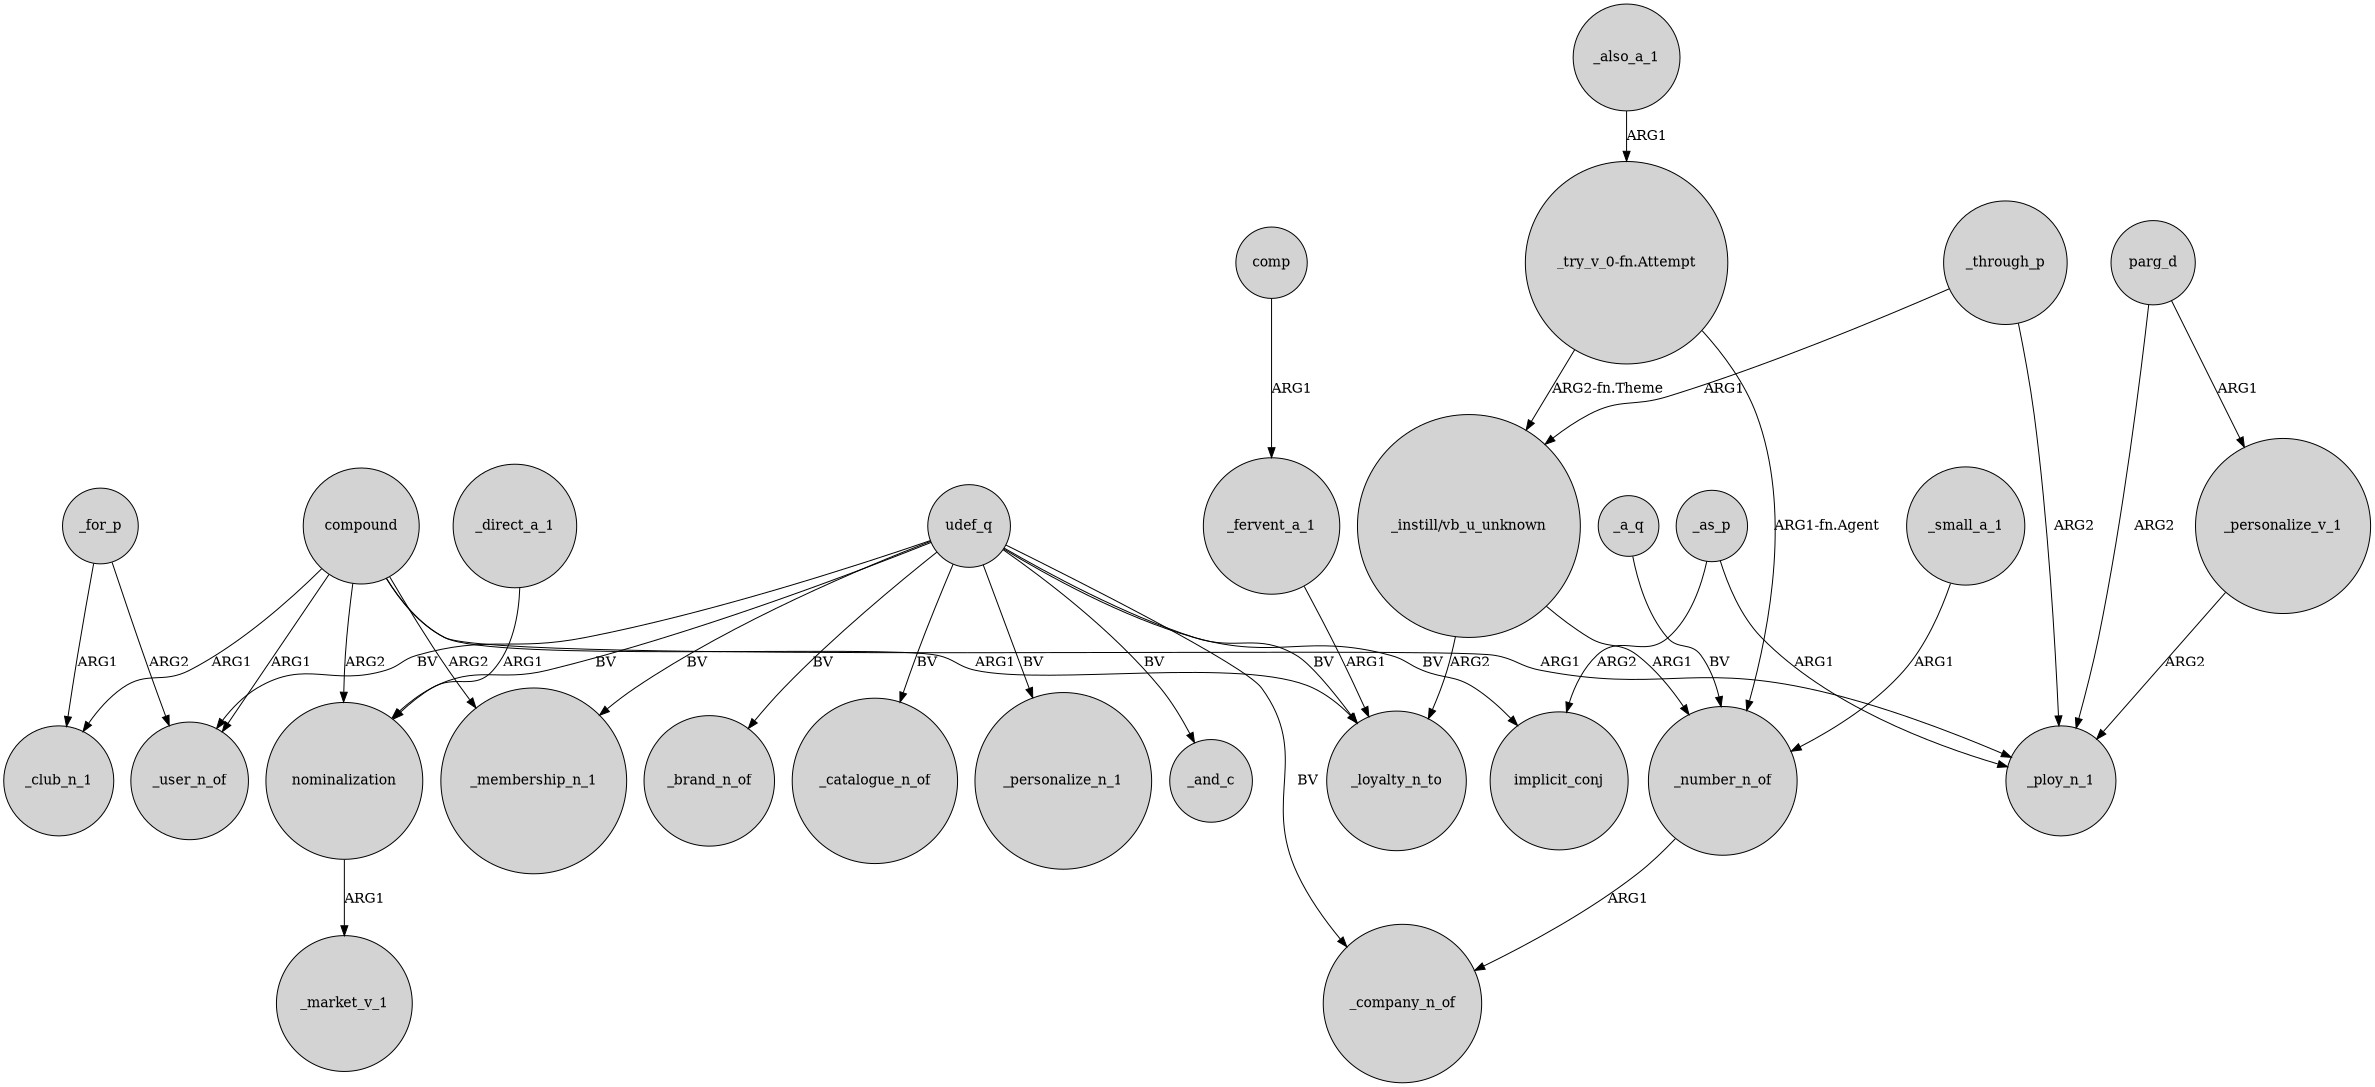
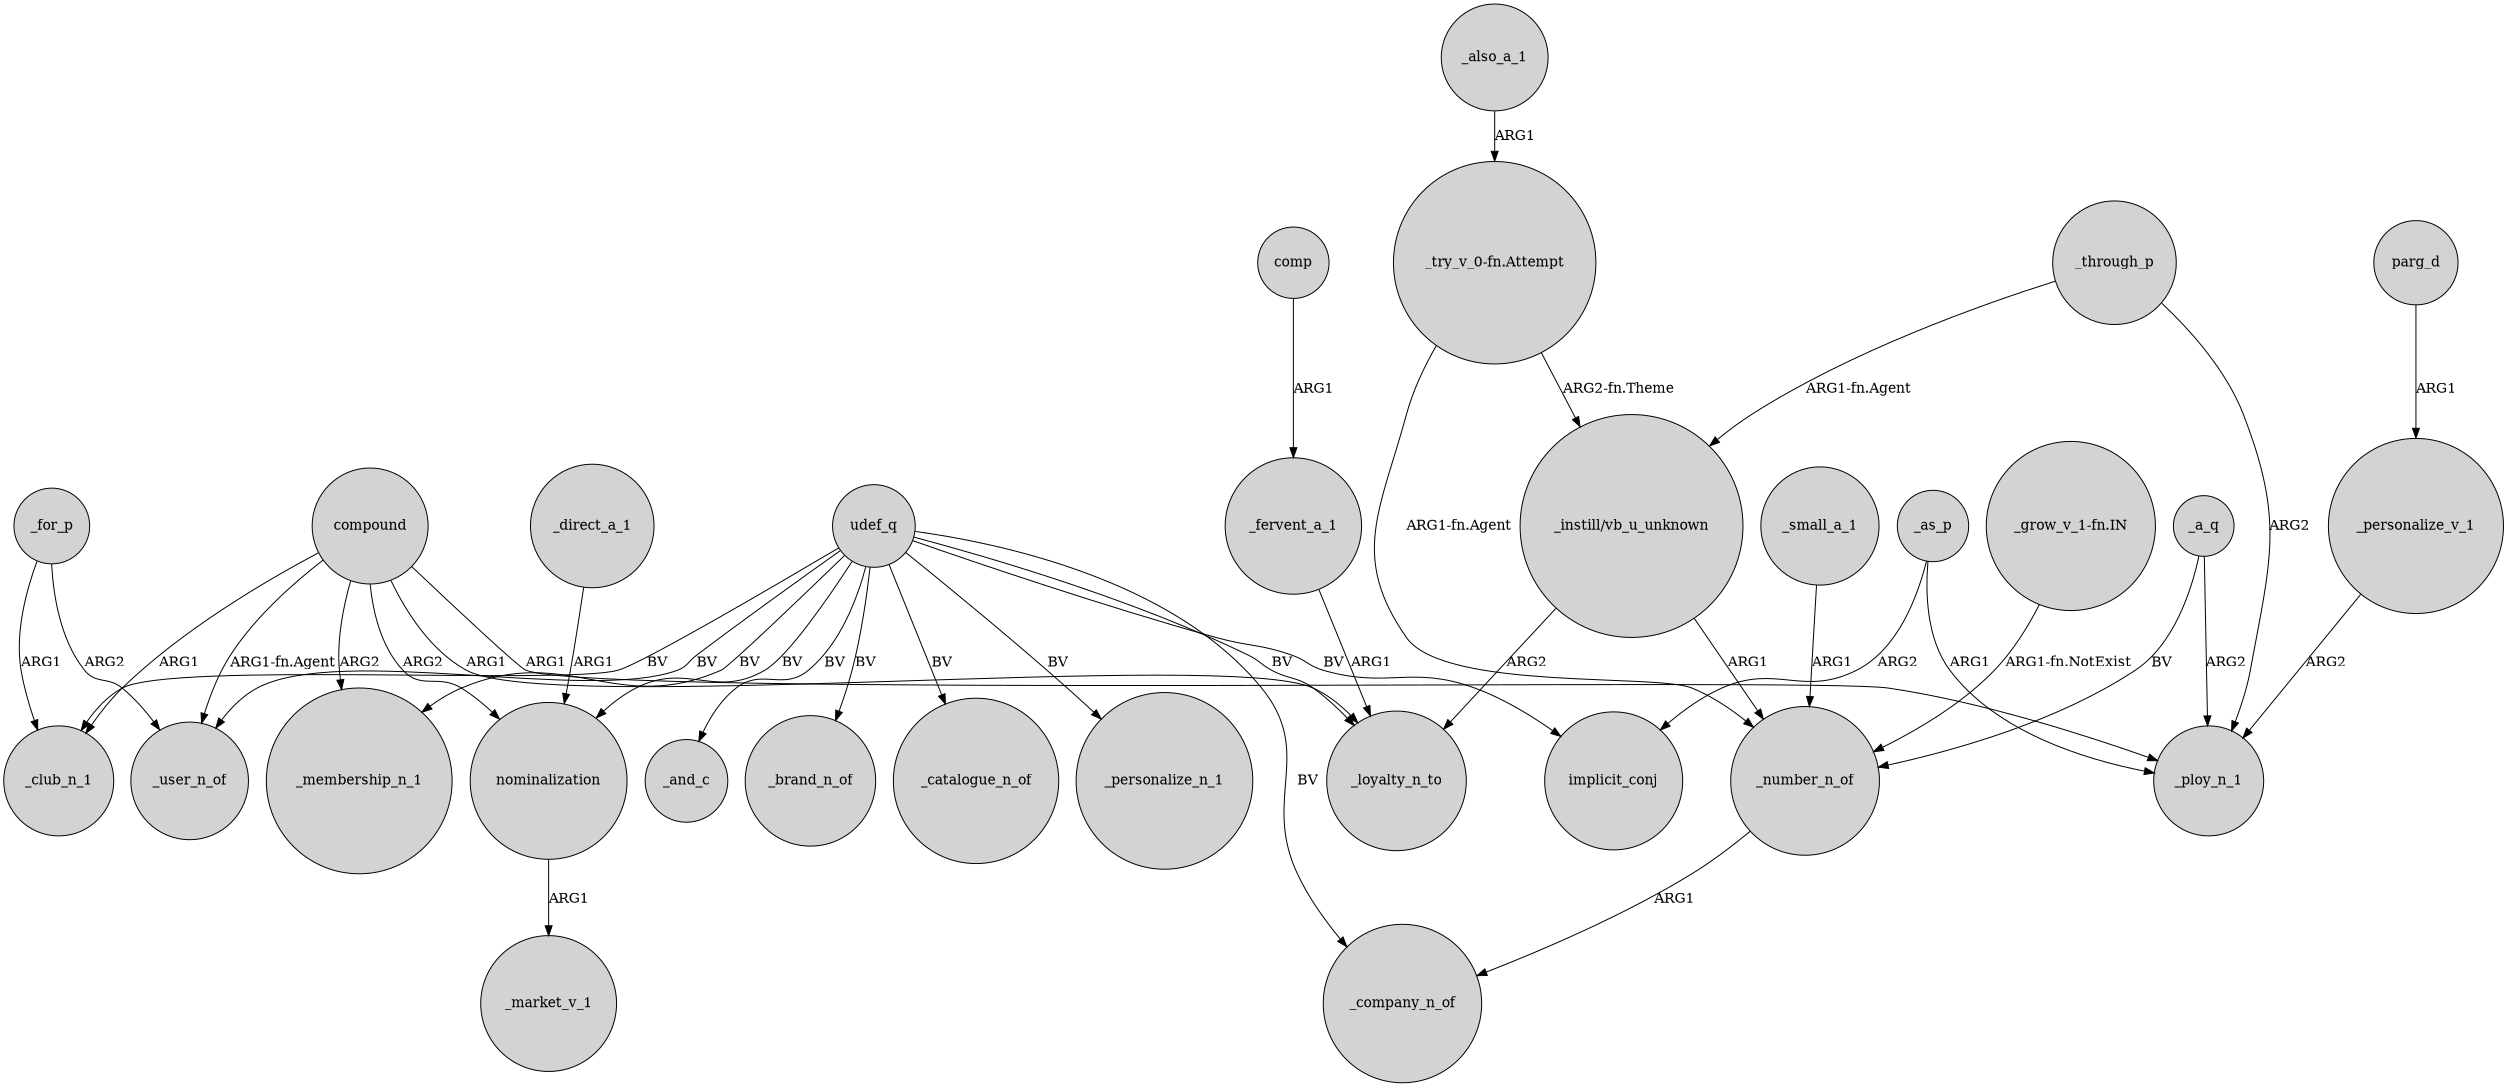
(1724, 389) -> (1859, 389)
(2121, 513) -> (2206, 636)
none -> (2071, 526)
(291, 663) -> (283, 663)
none -> (611, 671)
